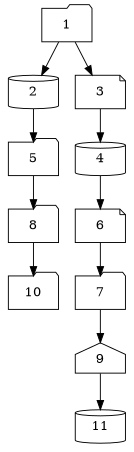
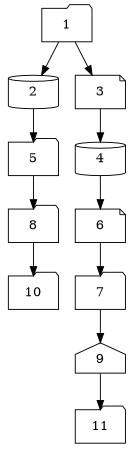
(100, 426) -> (100, 426)
